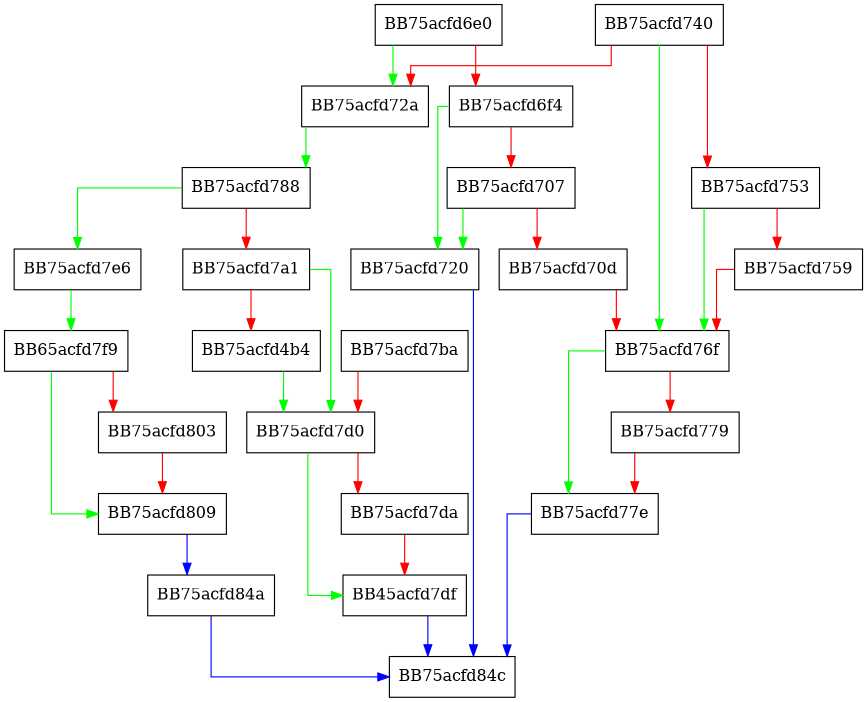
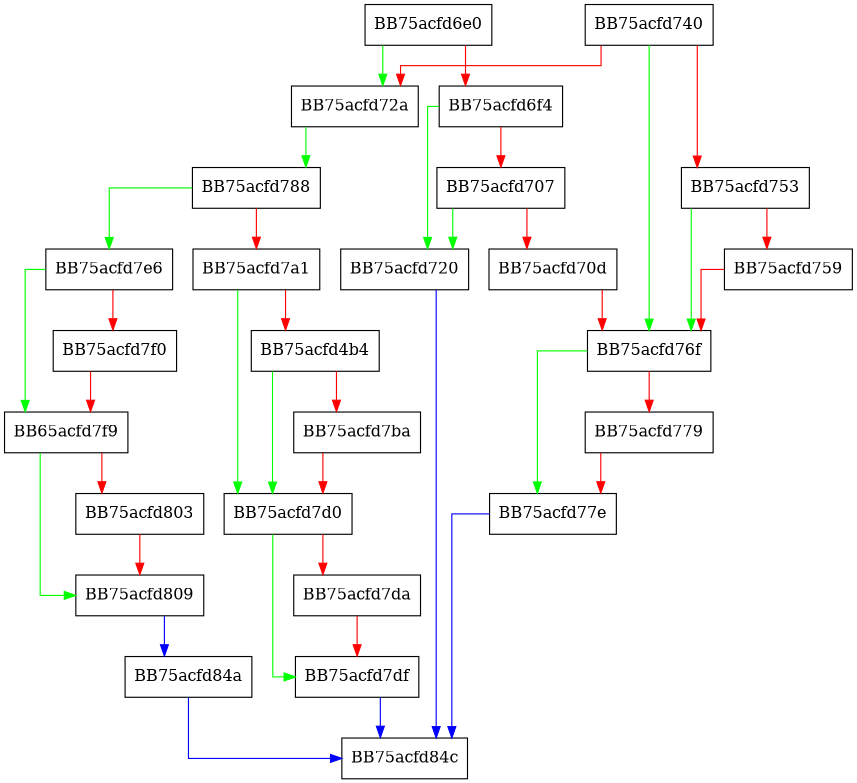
none -> (115, 351)
none -> (336, 386)
(405, 595) -> (357, 677)
